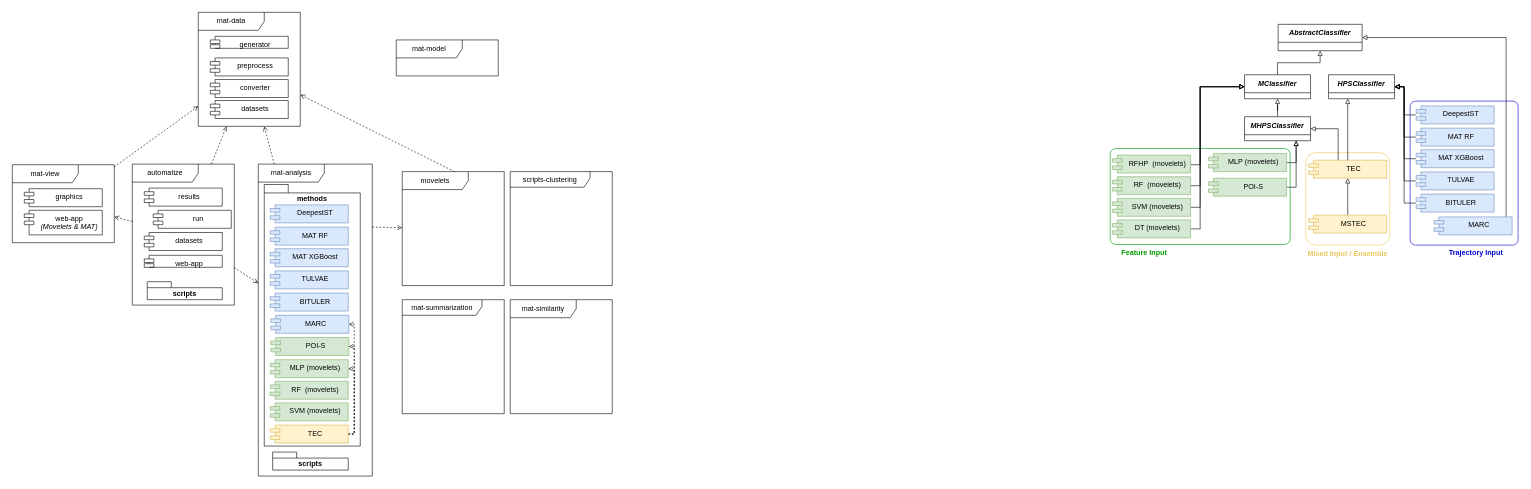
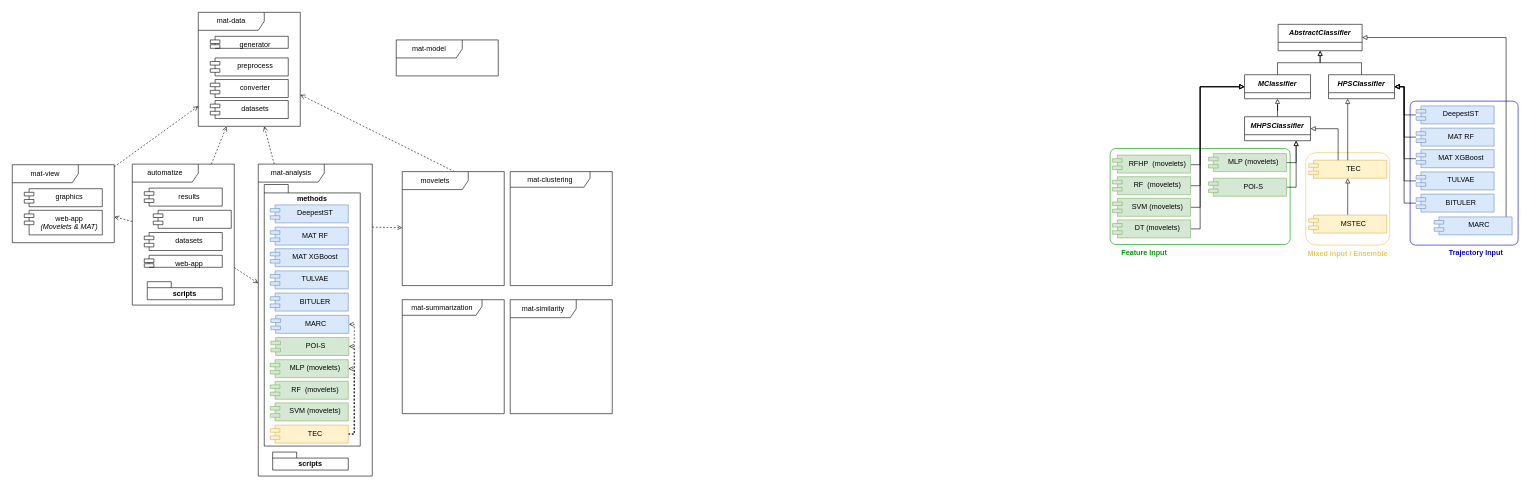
none -> (1348, 63)
(550, 180) -> (550, 180)
